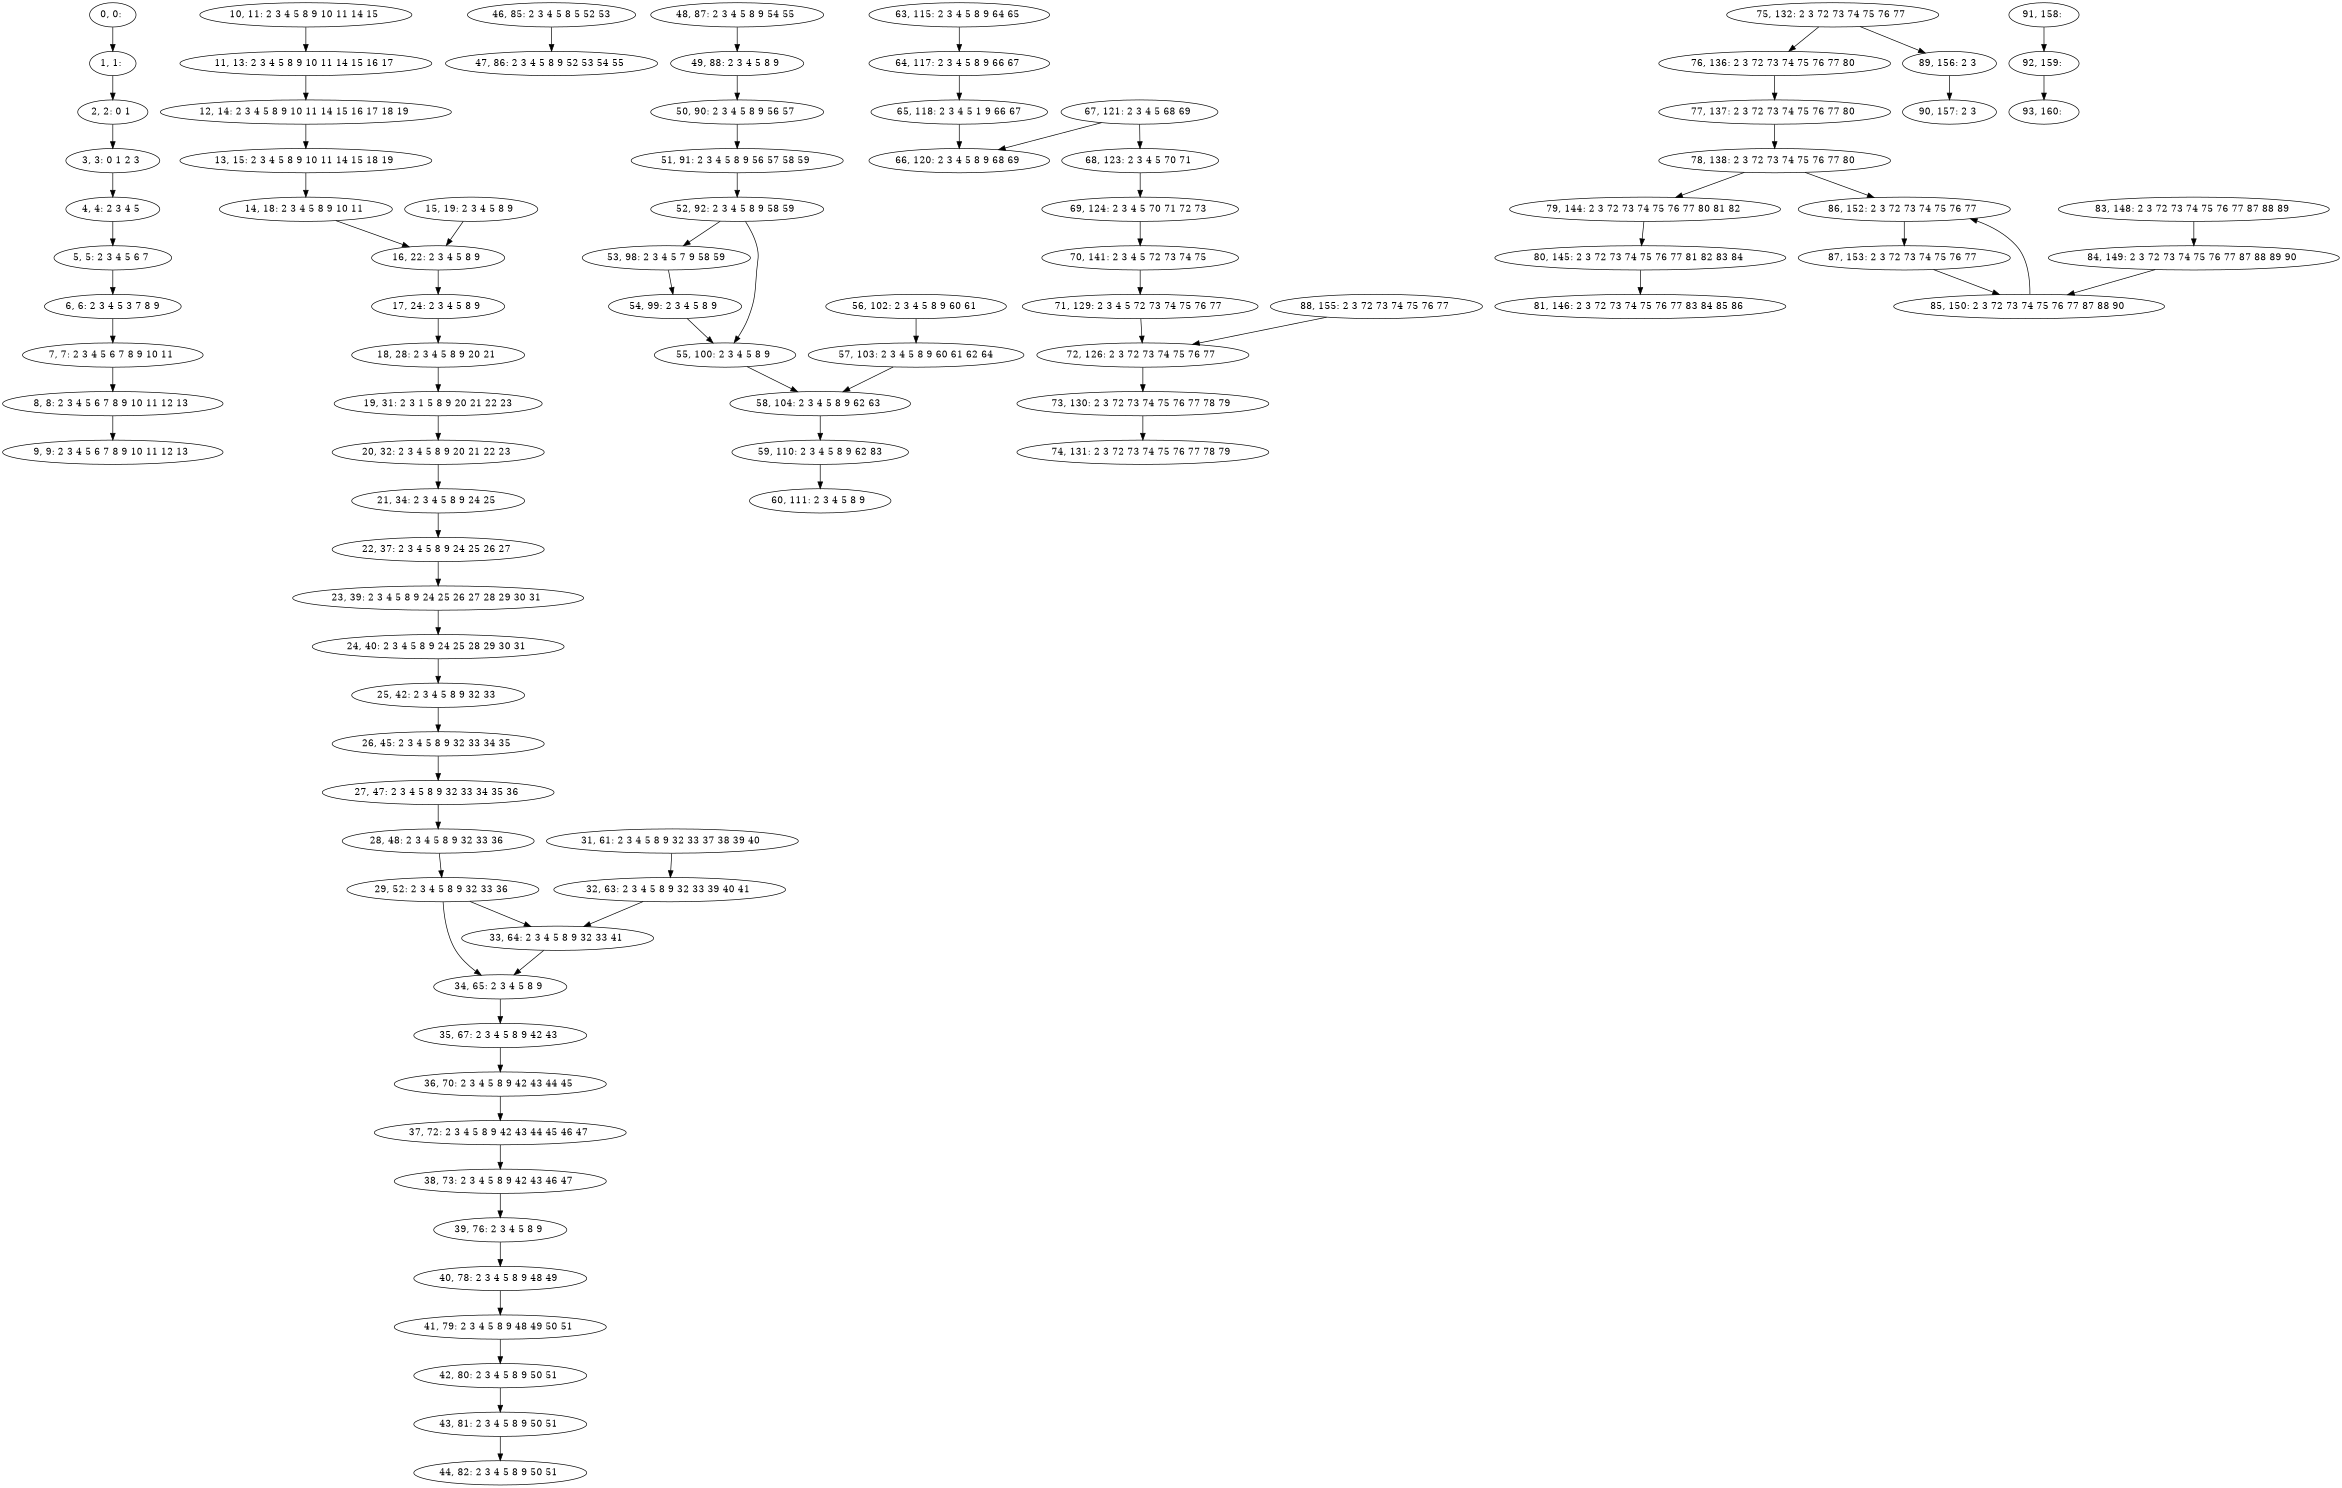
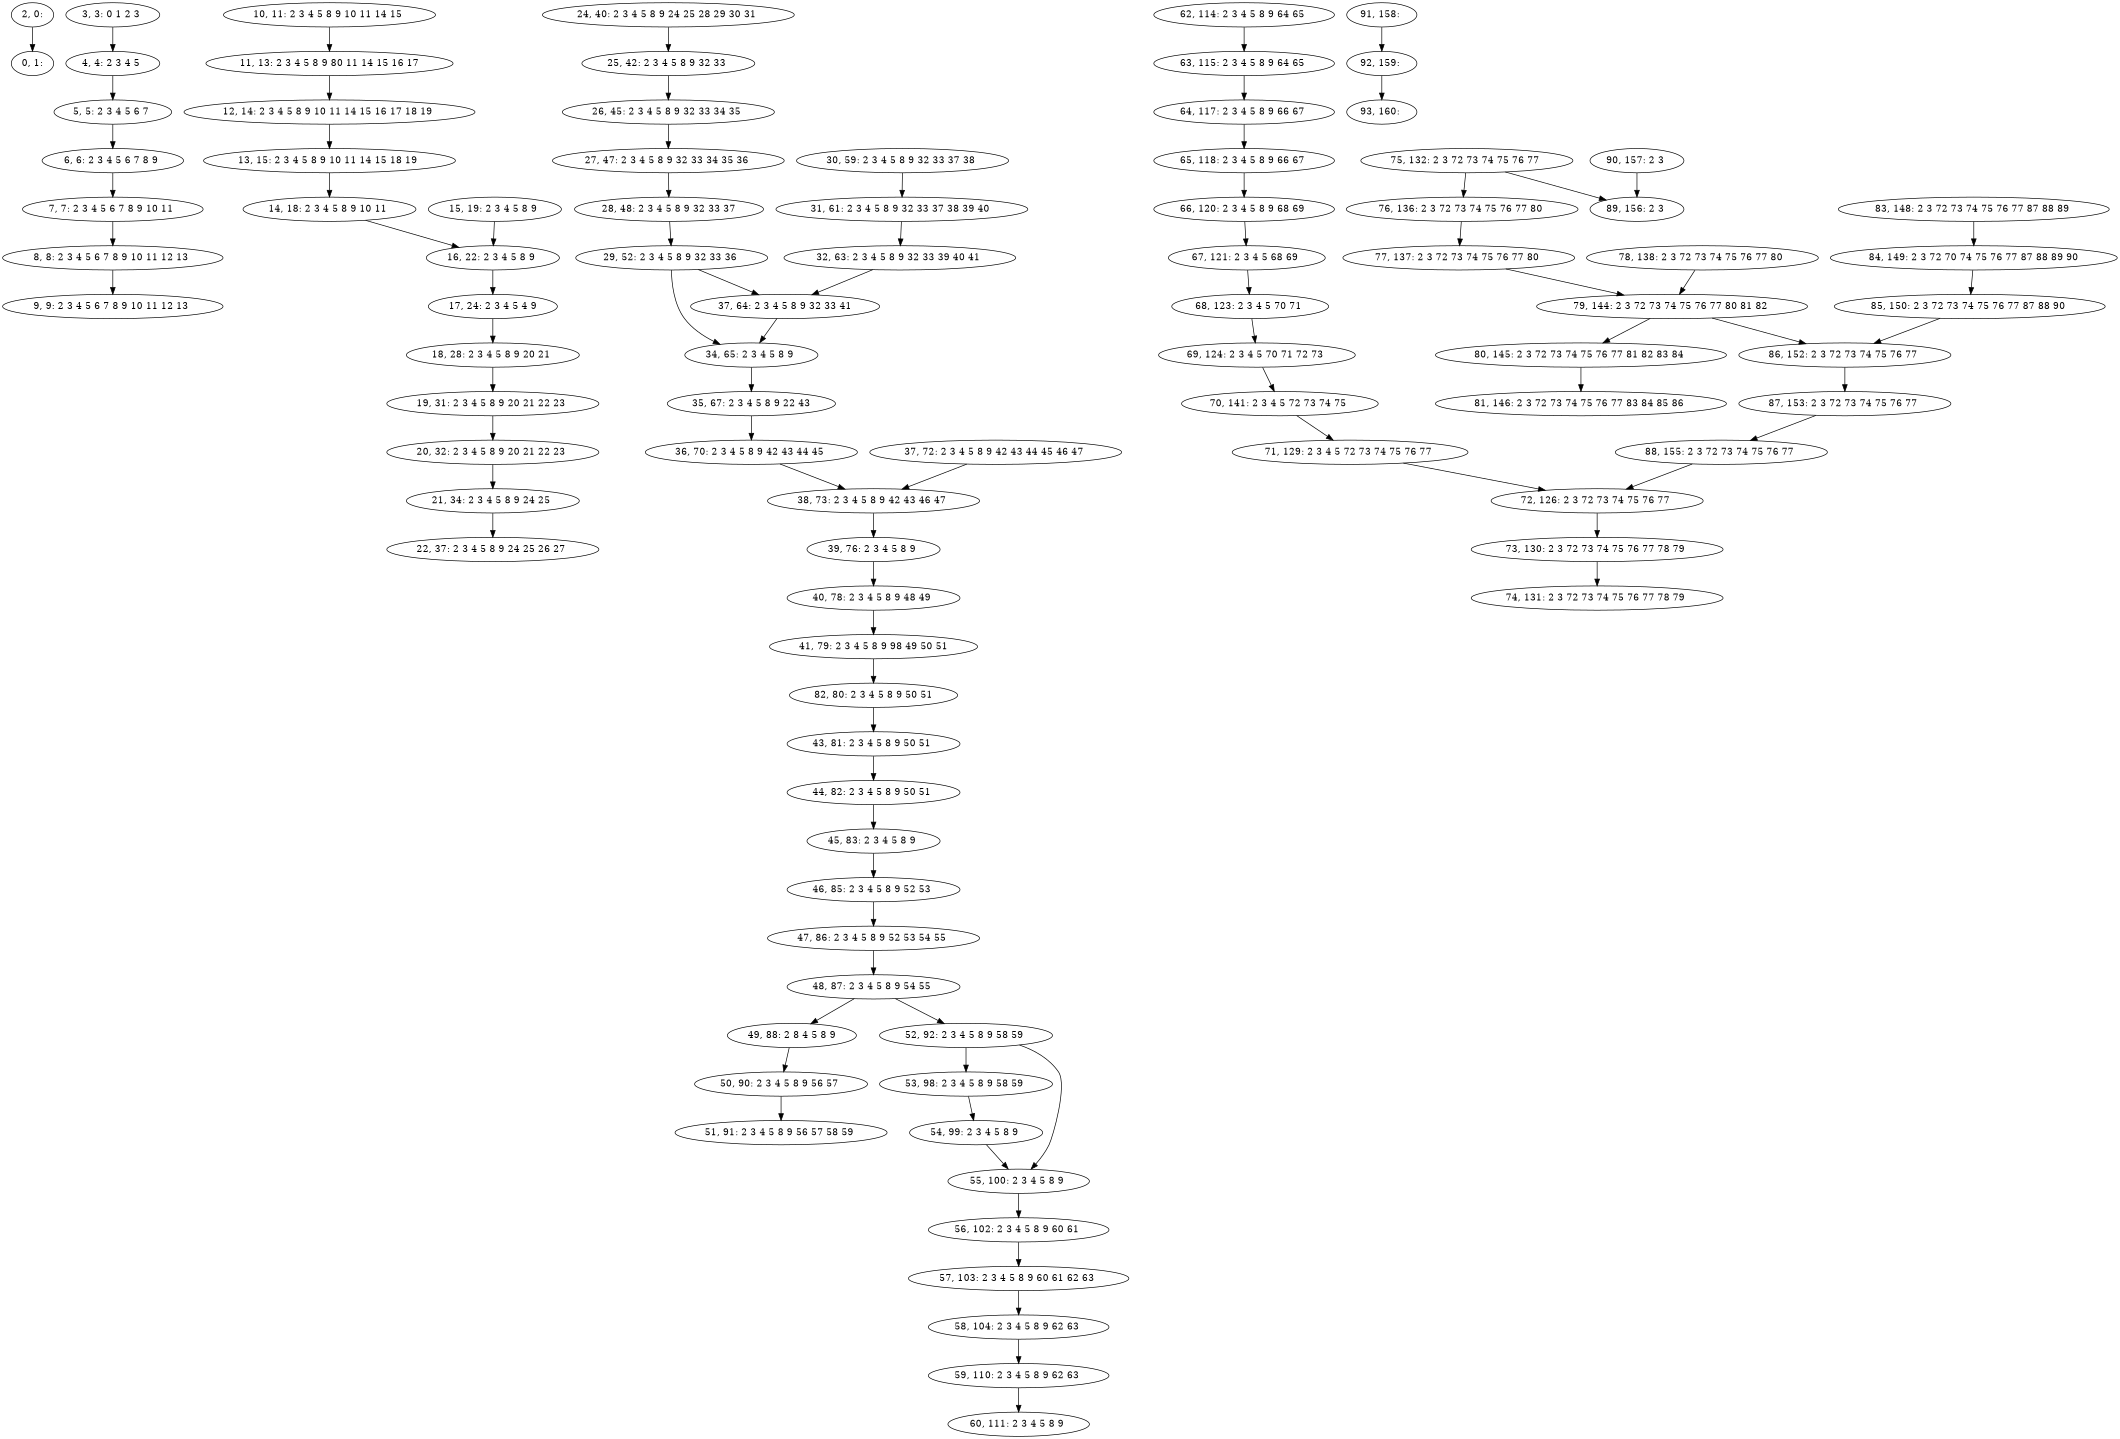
(113, 15) -> (32, 15)
(552, 15) -> (874, 890)
none -> (1244, 15)
(113, 63) -> (32, 63)
(306, 63) -> (329, 63)
(737, 63) -> (792, 1035)
(1949, 84) -> (1637, 182)
(113, 112) -> none
(959, 112) -> (1244, 161)
(1775, 133) -> (1561, 281)
(1053, 135) -> (1245, 230)
none -> (903, 161)
(737, 182) -> (917, 1010)
(1836, 184) -> (1756, 330)
(666, 258) -> (966, 1084)
(2194, 258) -> (1974, 258)
(1963, 281) -> (1786, 427)
(113, 306) -> (113, 161)
(438, 306) -> (493, 306)
(916, 355) -> (1019, 1278)
(769, 378) -> (1019, 1202)
(438, 404) -> (493, 404)
(820, 452) -> (1019, 1376)
(438, 598) -> none
(438, 841) -> (669, 209)
none -> (874, 841)
(558, 938) -> (785, 306)
none -> (874, 959)
(500, 1035) -> (751, 404)
(500, 1105) -> (809, 475)
(500, 1327) -> (874, 647)
(500, 1376) -> (874, 695)
